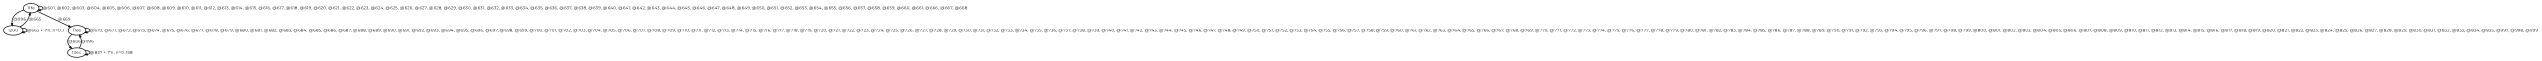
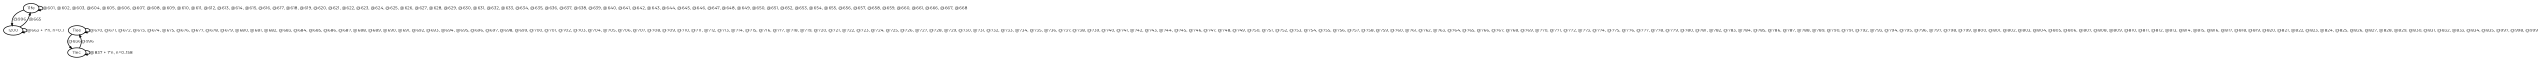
(53, 19) -> none
(77, 53) -> (77, 53)
